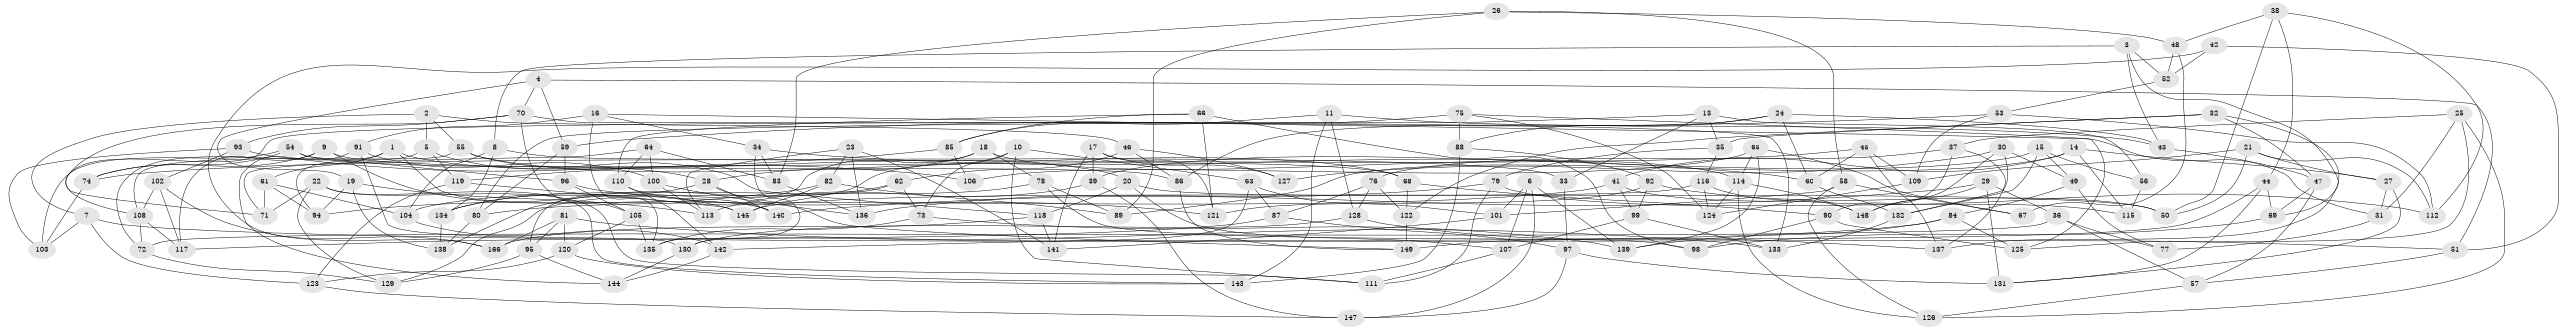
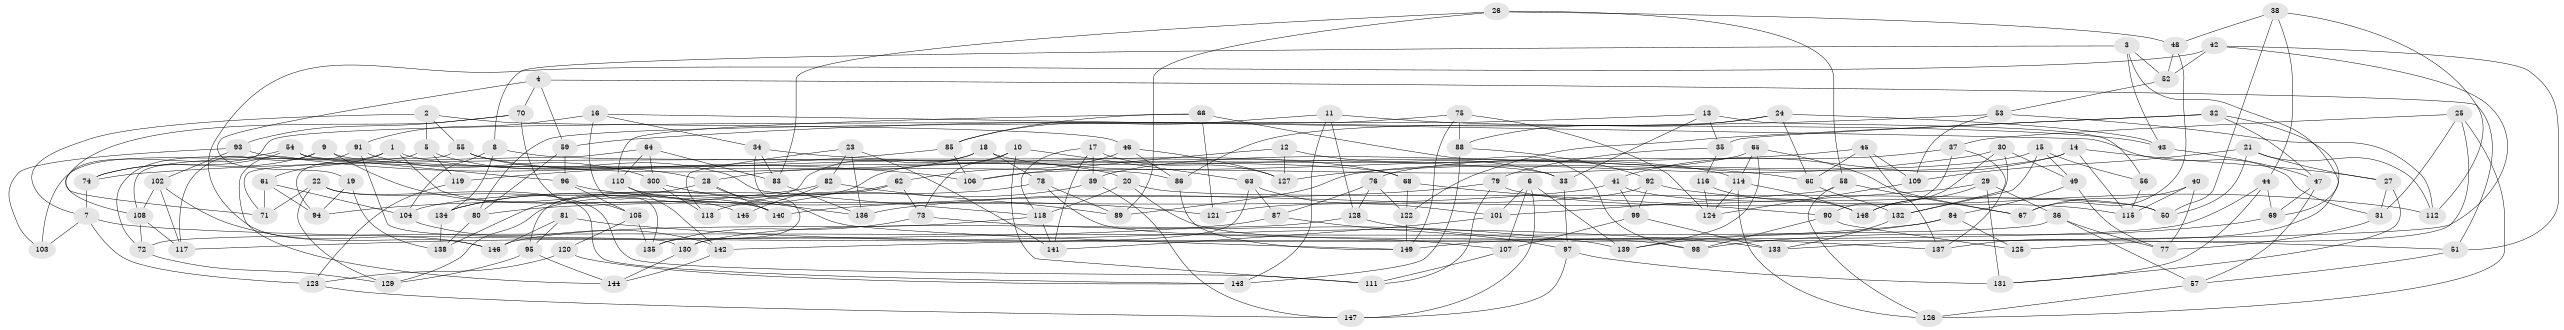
(1207, 123) -> (2355, 233)
(1952, 132) -> (1434, 182)
none -> (1284, 148)
(1170, 161) -> (1048, 156)
(654, 182) -> (654, 182)
none -> (2196, 182)
(543, 190) -> none
(1222, 195) -> none
(529, 199) -> none
(64, 216) -> (87, 199)
(565, 230) -> none
(494, 250) -> (494, 250)
